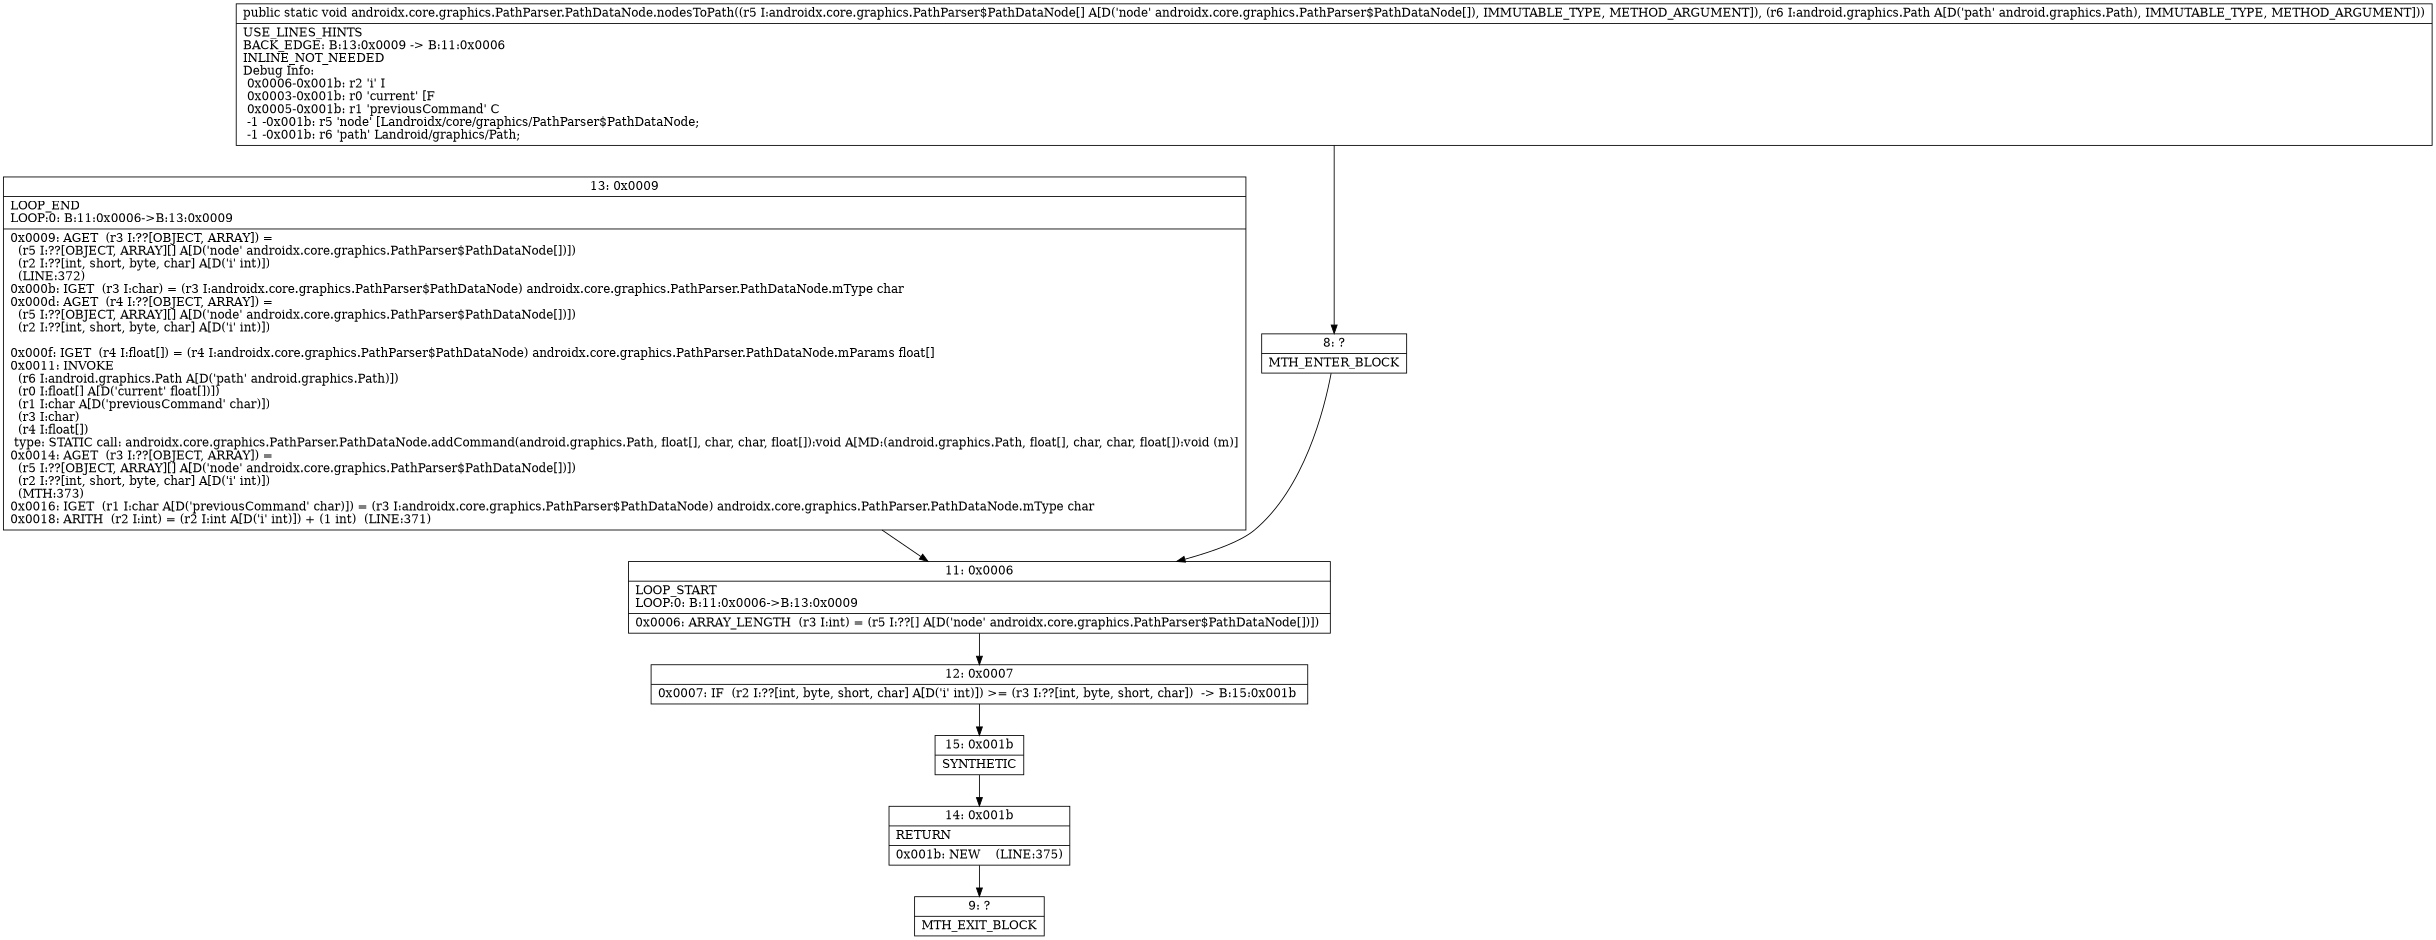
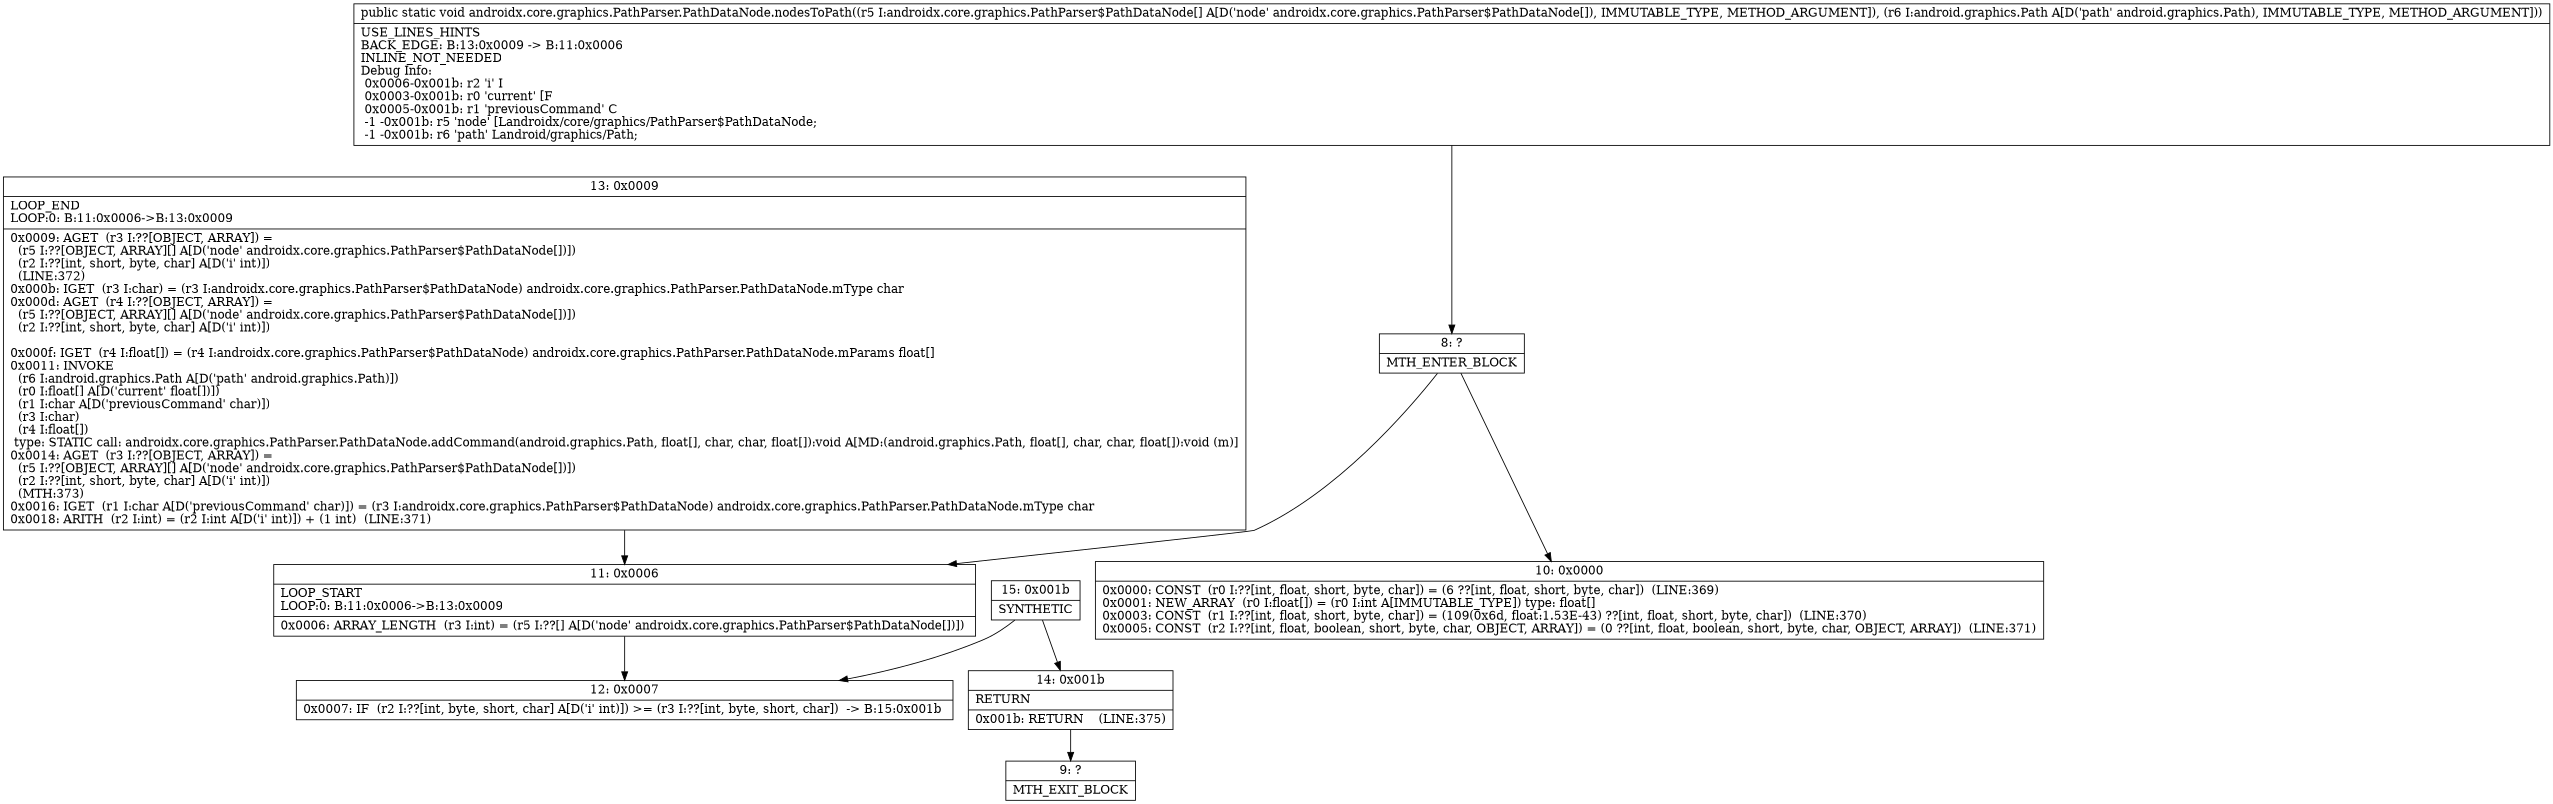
none -> (1570, 600)
(979, 715) -> (934, 658)
(979, 855) -> (1071, 719)
